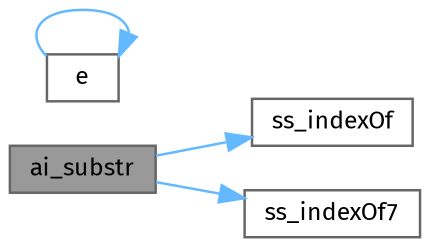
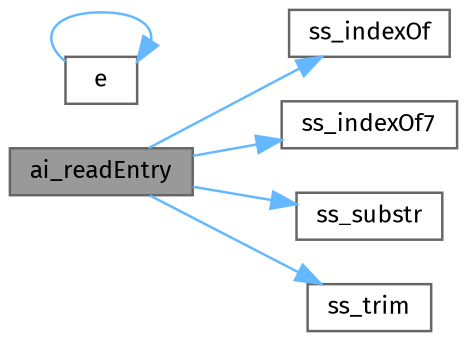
(83, 169) -> (101, 172)
none -> (369, 216)
none -> (369, 308)
